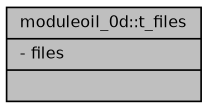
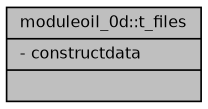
(43, 54) -> (81, 54)
